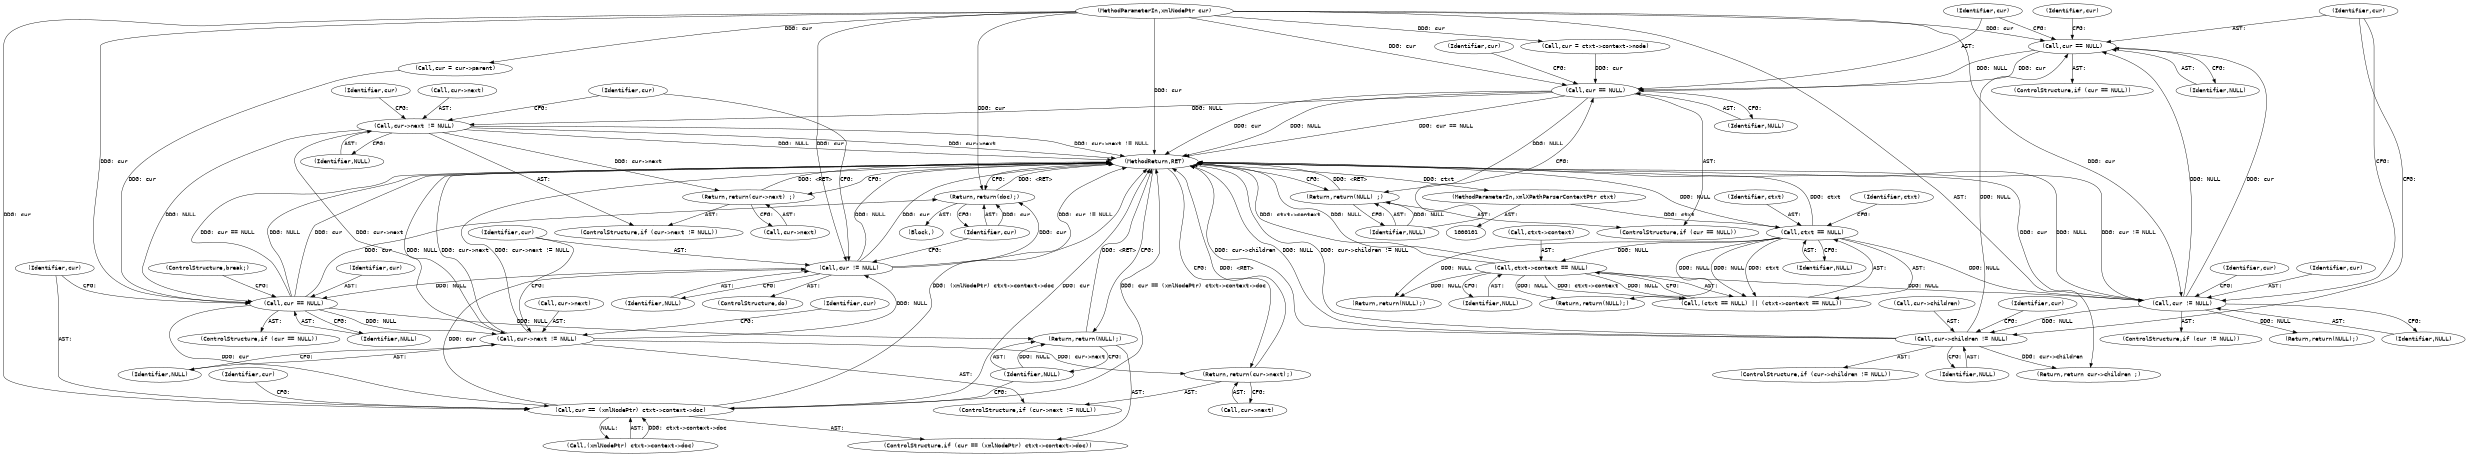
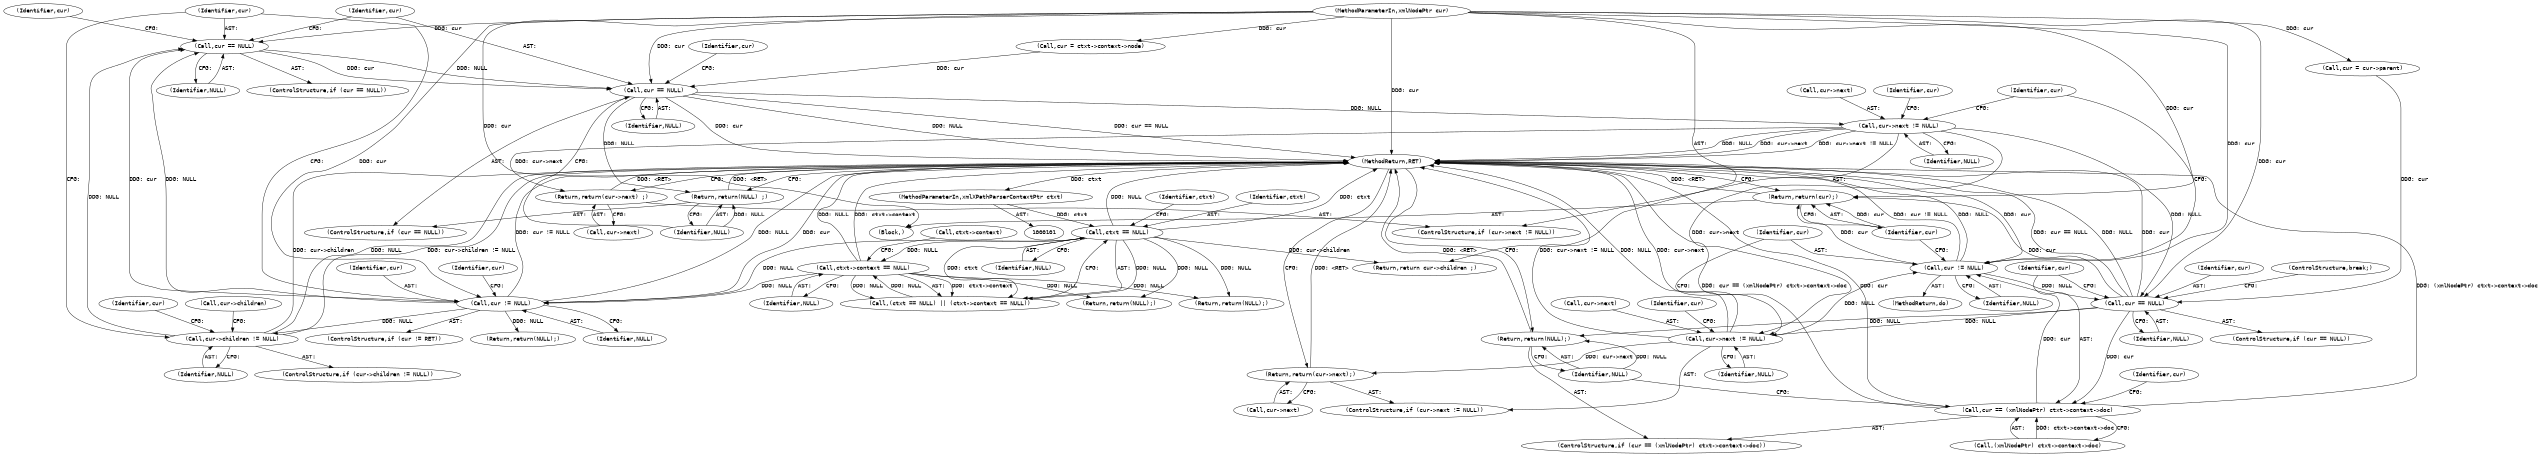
(108, 21) -> (646, 25)
(984, 197) -> (1803, 197)
(1550, 251) -> (889, 251)
(1882, 268) -> (1094, 268)
(1675, 286) -> (906, 286)
(753, 304) -> (1920, 304)
(1955, 322) -> (241, 322)
(2181, 339) -> (384, 339)
(2015, 358) -> (1264, 250)
(611, 428) -> (2125, 428)
